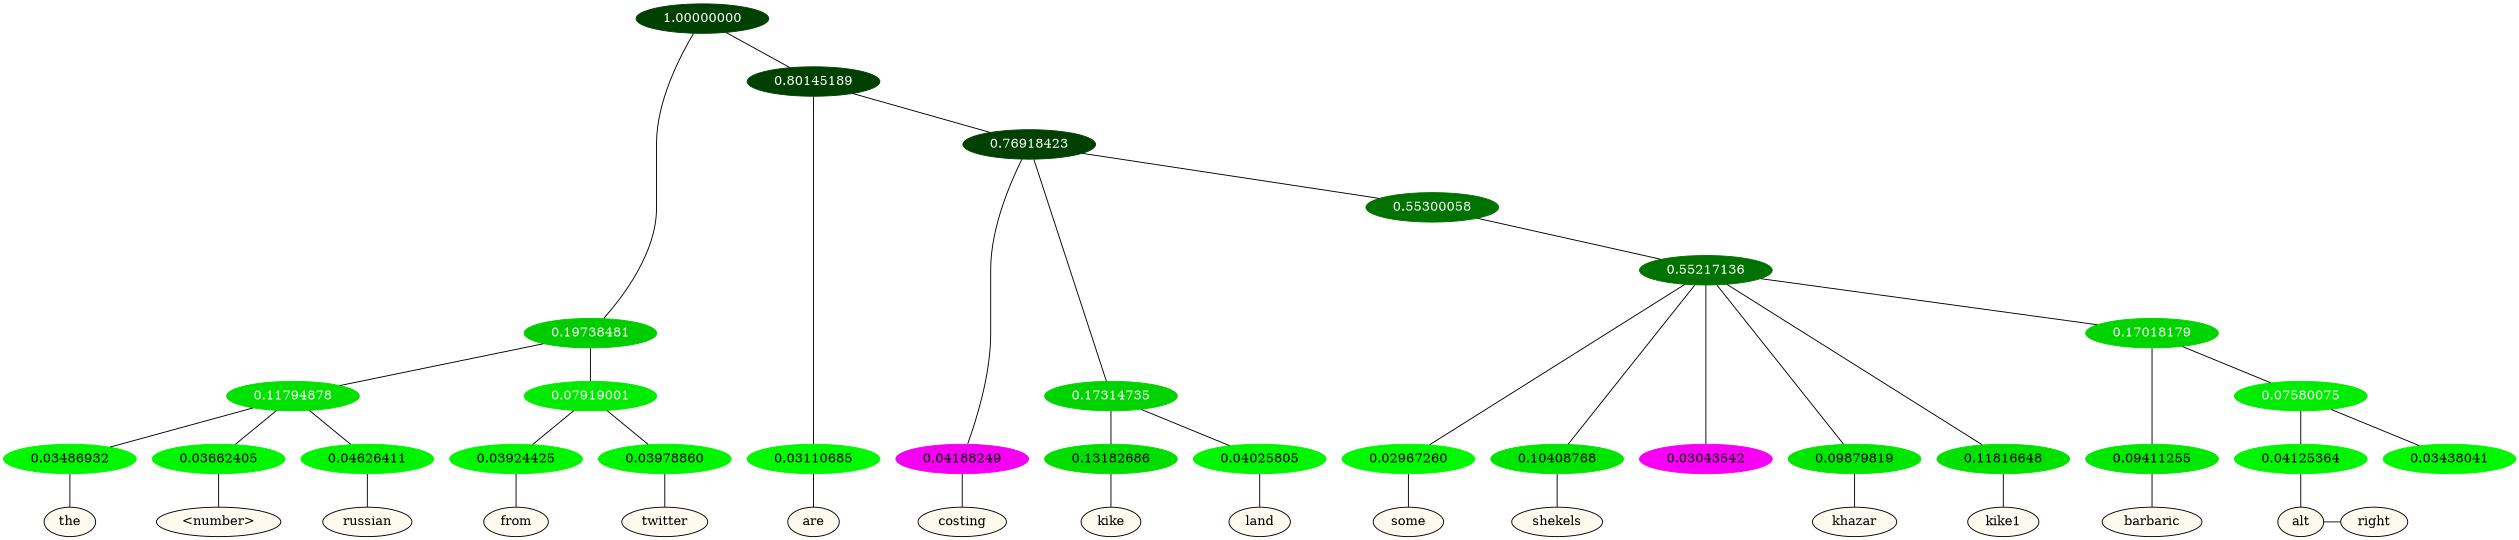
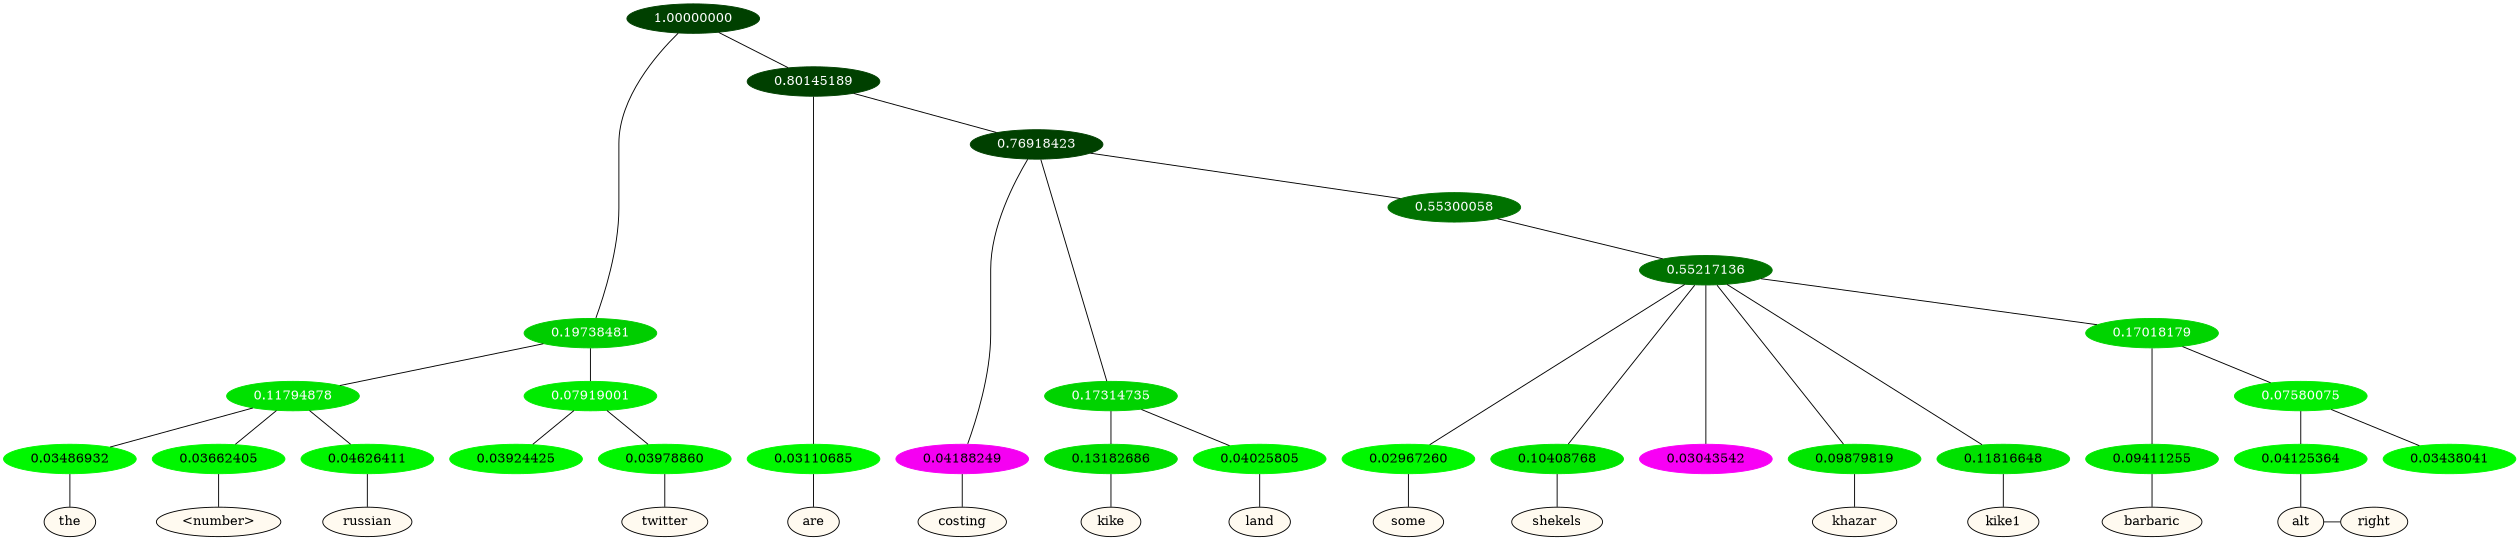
(516, 522) -> none
